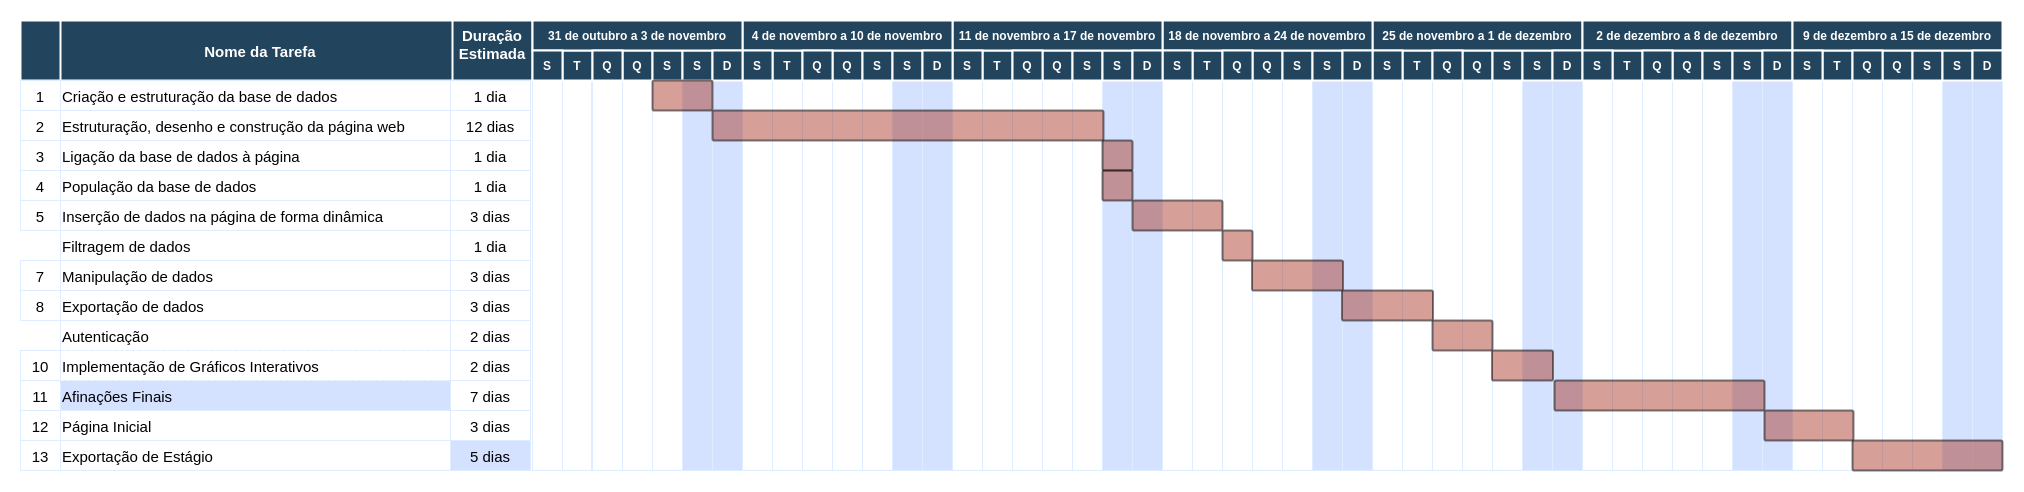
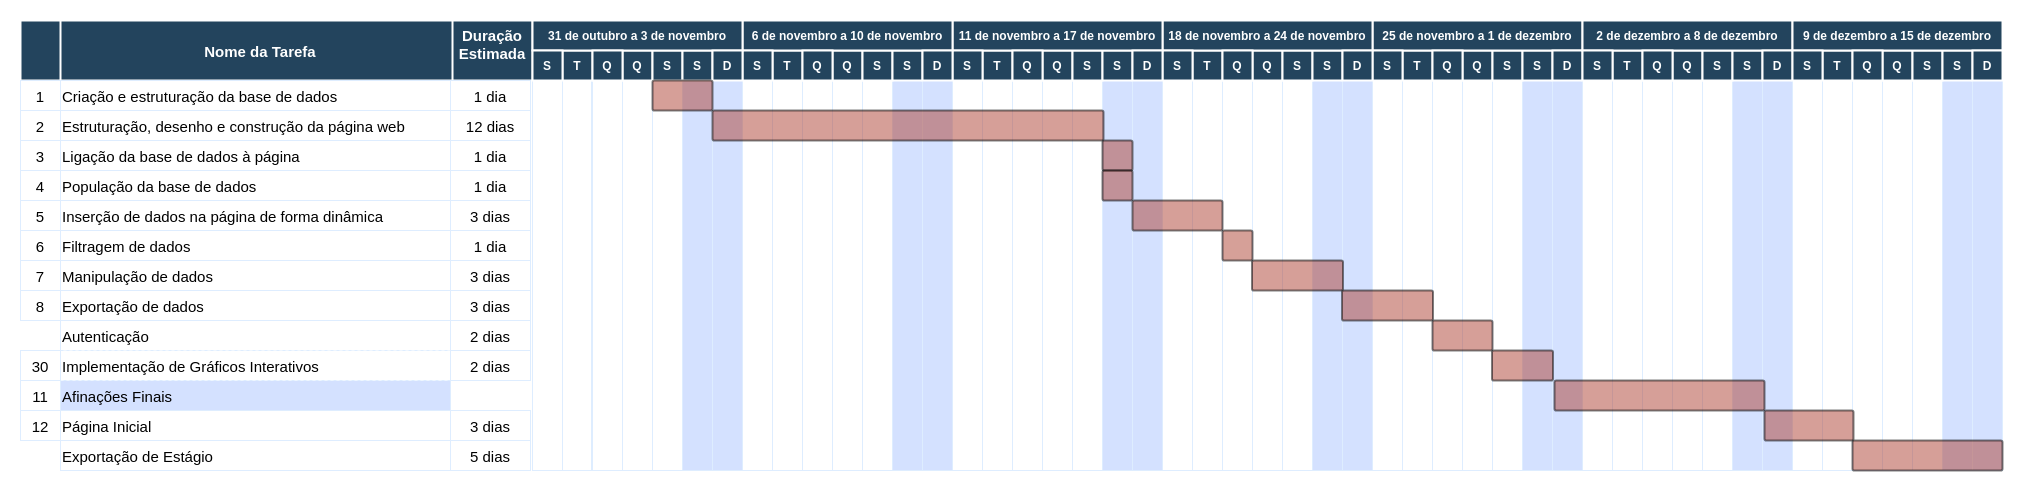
(847, 36) -> (847, 36)
none -> (41, 246)
(40, 367) -> (40, 367)
(491, 396) -> none
(41, 456) -> none
(491, 456) -> (491, 456)
